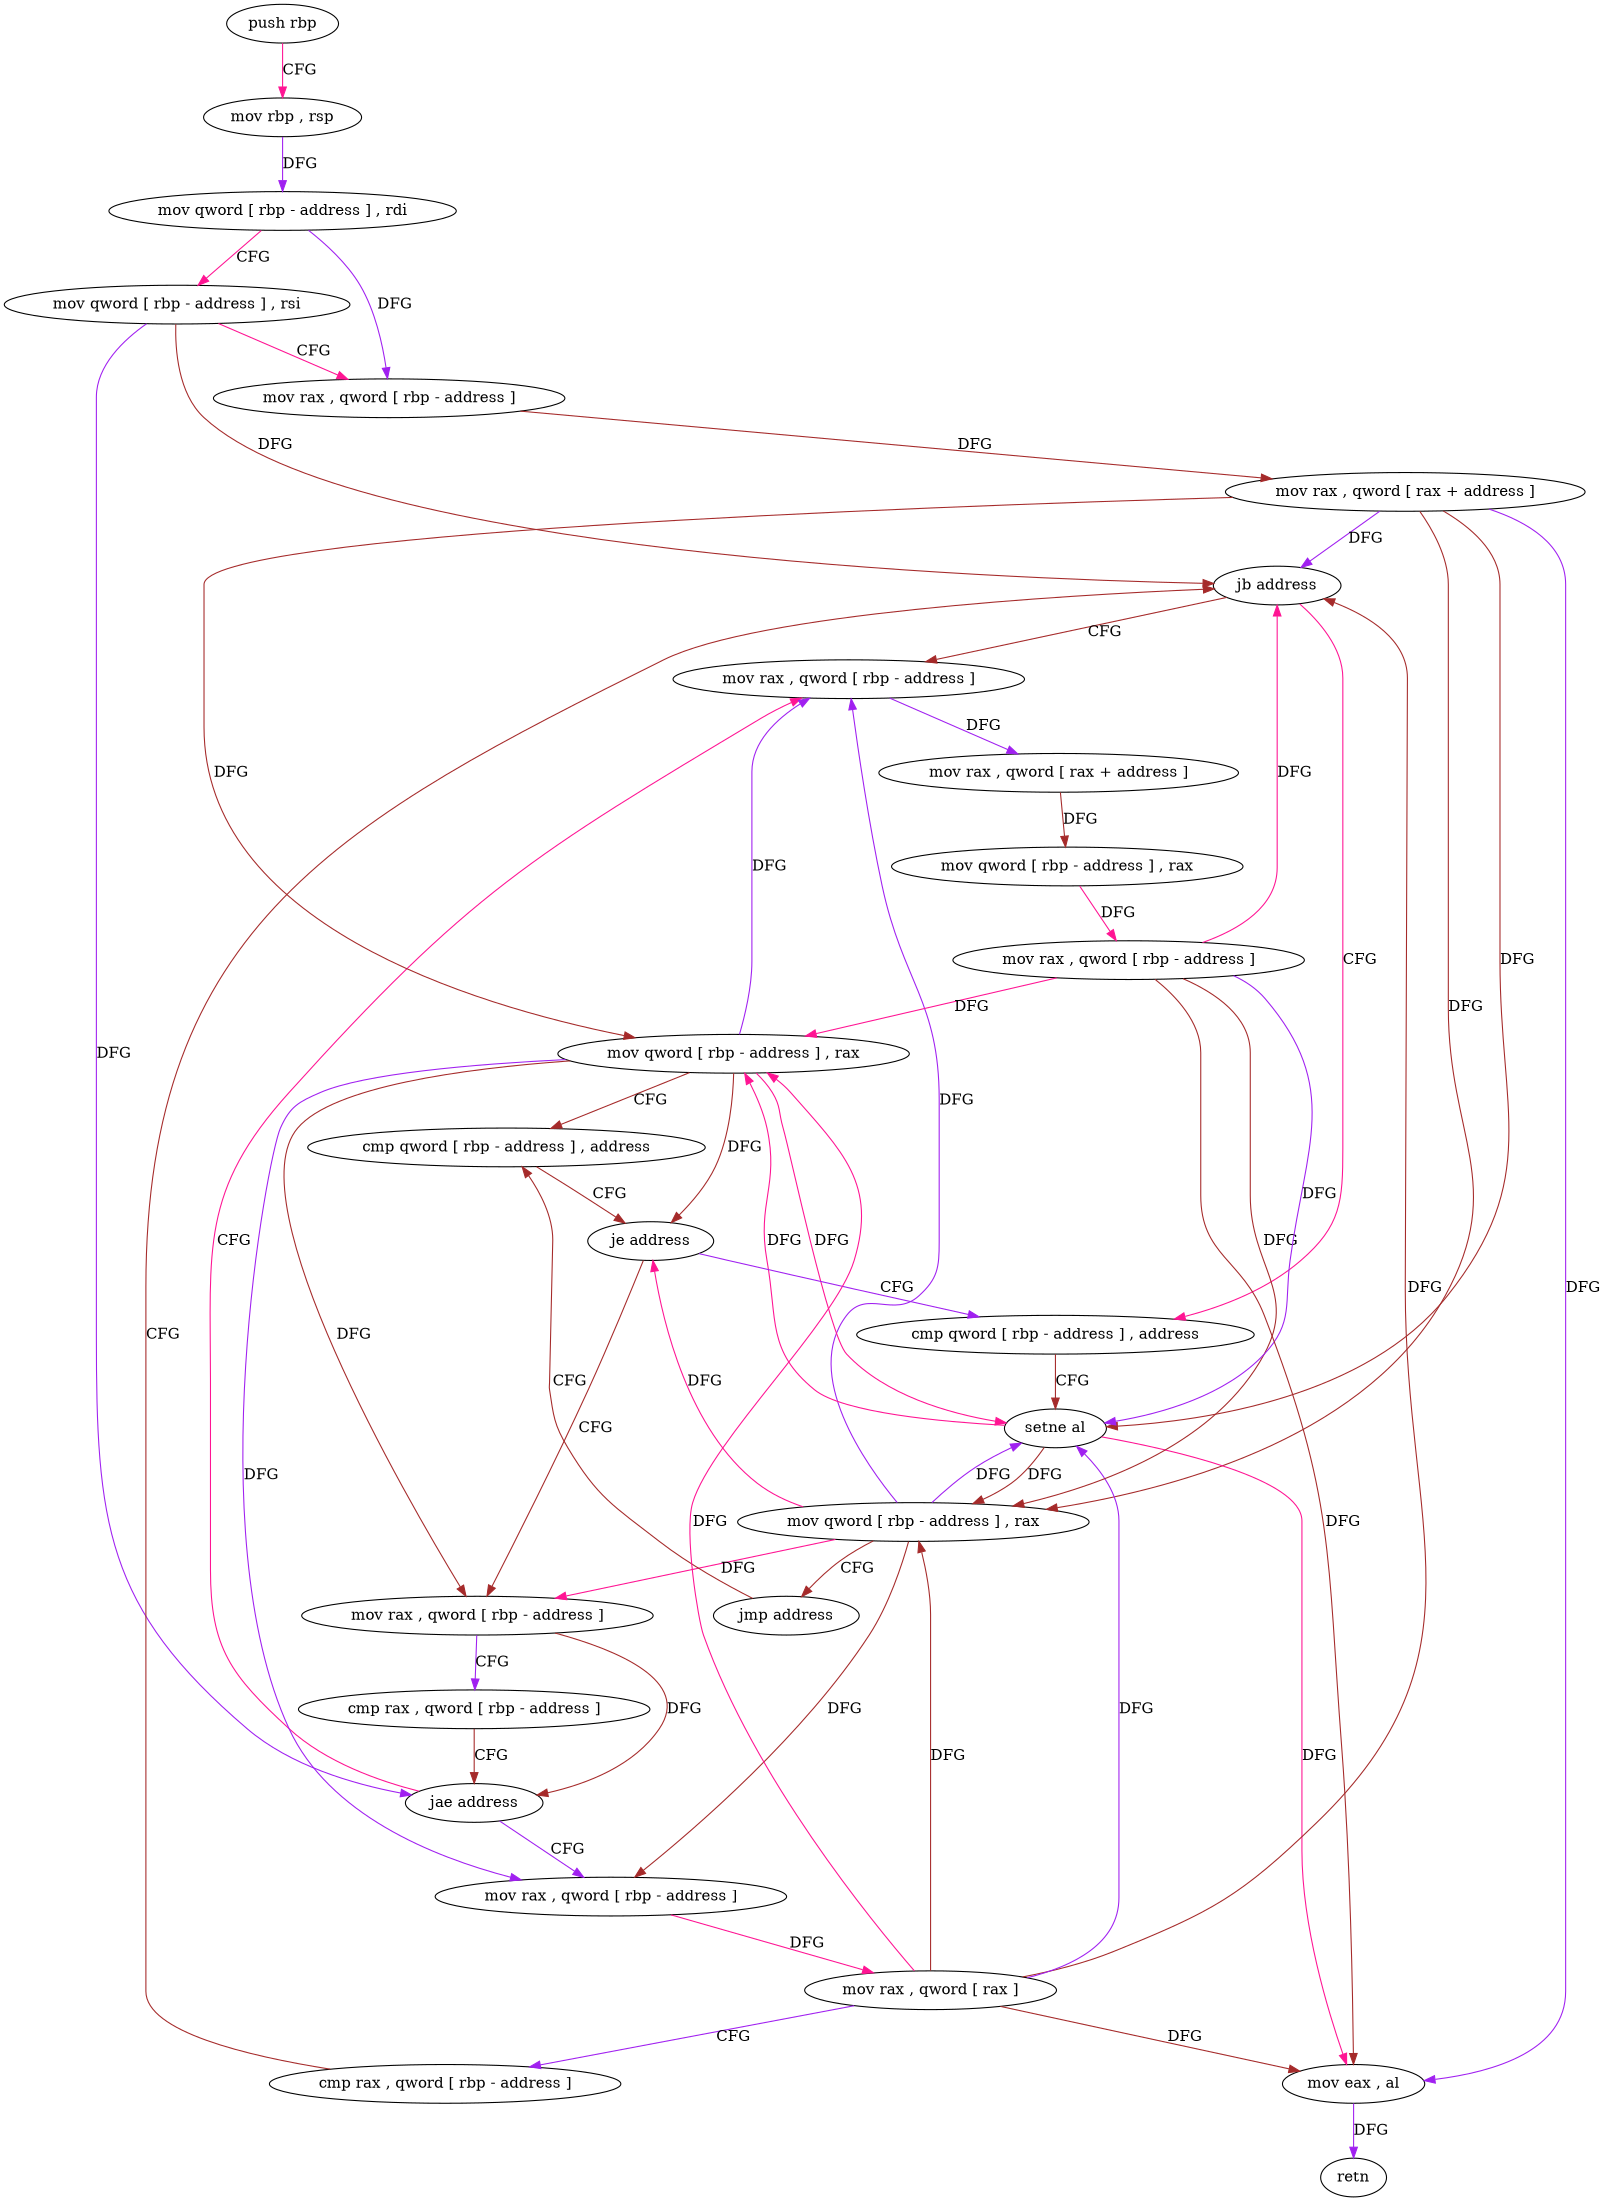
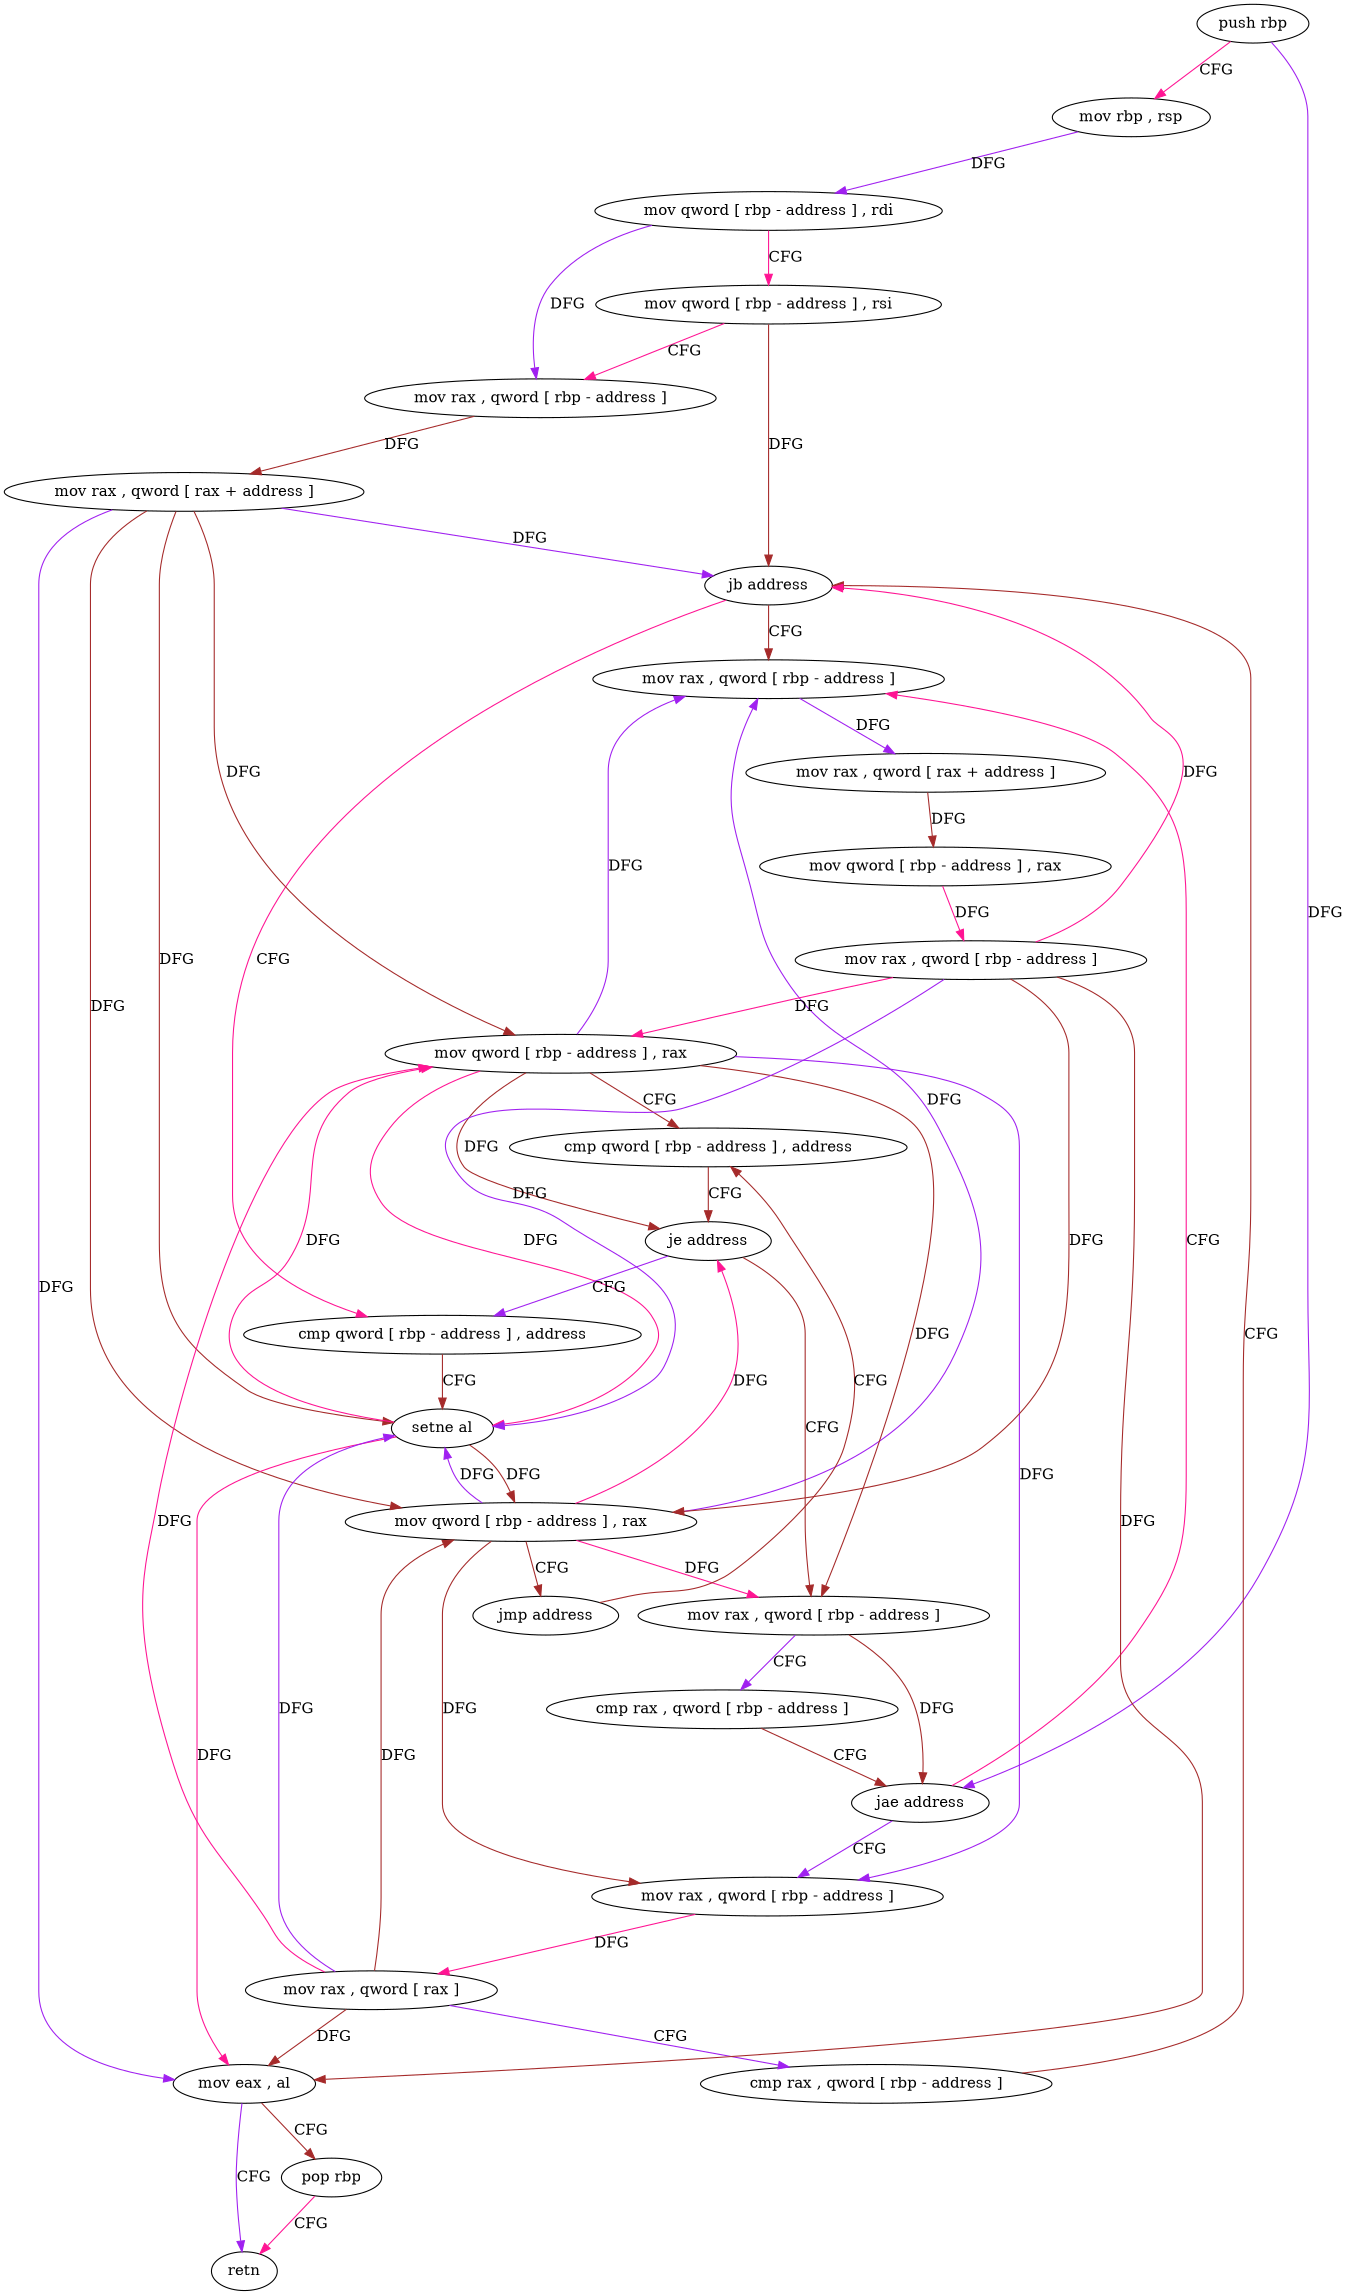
(96, 1125) -> (1308, 989)
(1409, 1379) -> none
(1371, 2131) -> (254, 2178)
none -> (332, 2178)
